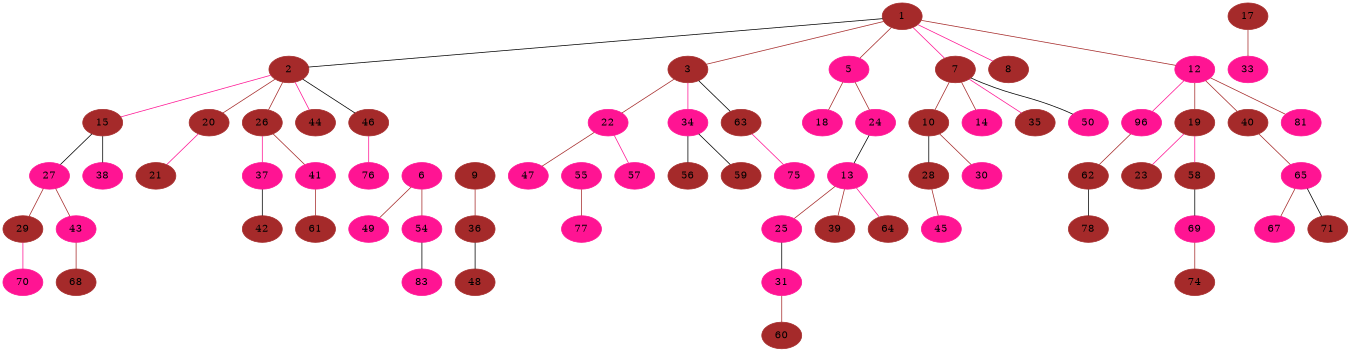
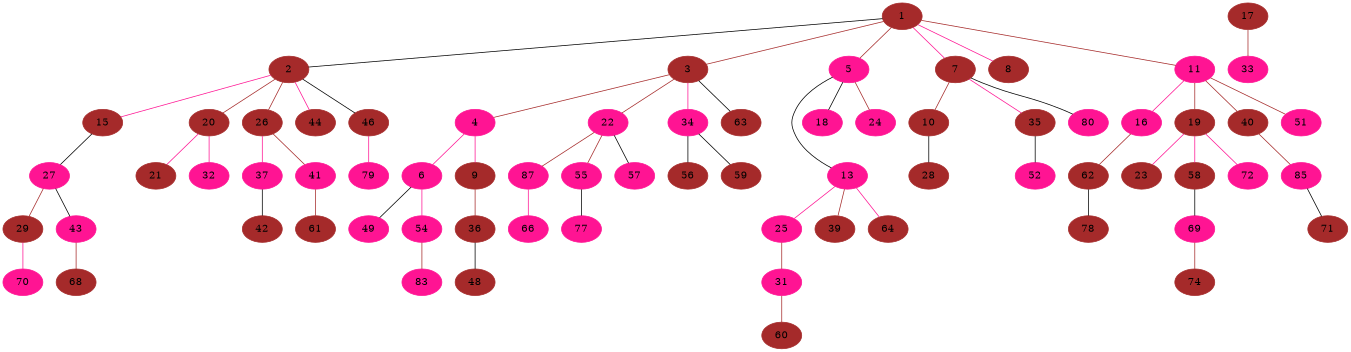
(1195, 69) -> (1195, 69)
(836, 96) -> (836, 96)
none -> (475, 123)
(982, 123) -> none
(1088, 123) -> (1088, 123)
(1142, 123) -> (1142, 123)
(1301, 123) -> (1301, 123)
none -> (595, 149)
(621, 149) -> (621, 149)
(862, 149) -> (792, 122)
(103, 176) -> none
none -> (209, 176)
(369, 176) -> (369, 176)
(528, 176) -> (528, 176)
(794, 176) -> none
(982, 176) -> none
none -> (1035, 176)
none -> (1248, 176)
(1301, 176) -> (1301, 176)
(63, 202) -> (63, 202)
(395, 202) -> (395, 202)
(815, 202) -> (815, 202)
(422, 203) -> (422, 203)
(582, 203) -> (582, 203)
none -> (528, 229)
(941, 229) -> none
(1275, 229) -> none
(422, 256) -> (422, 256)
(782, 256) -> (782, 256)
